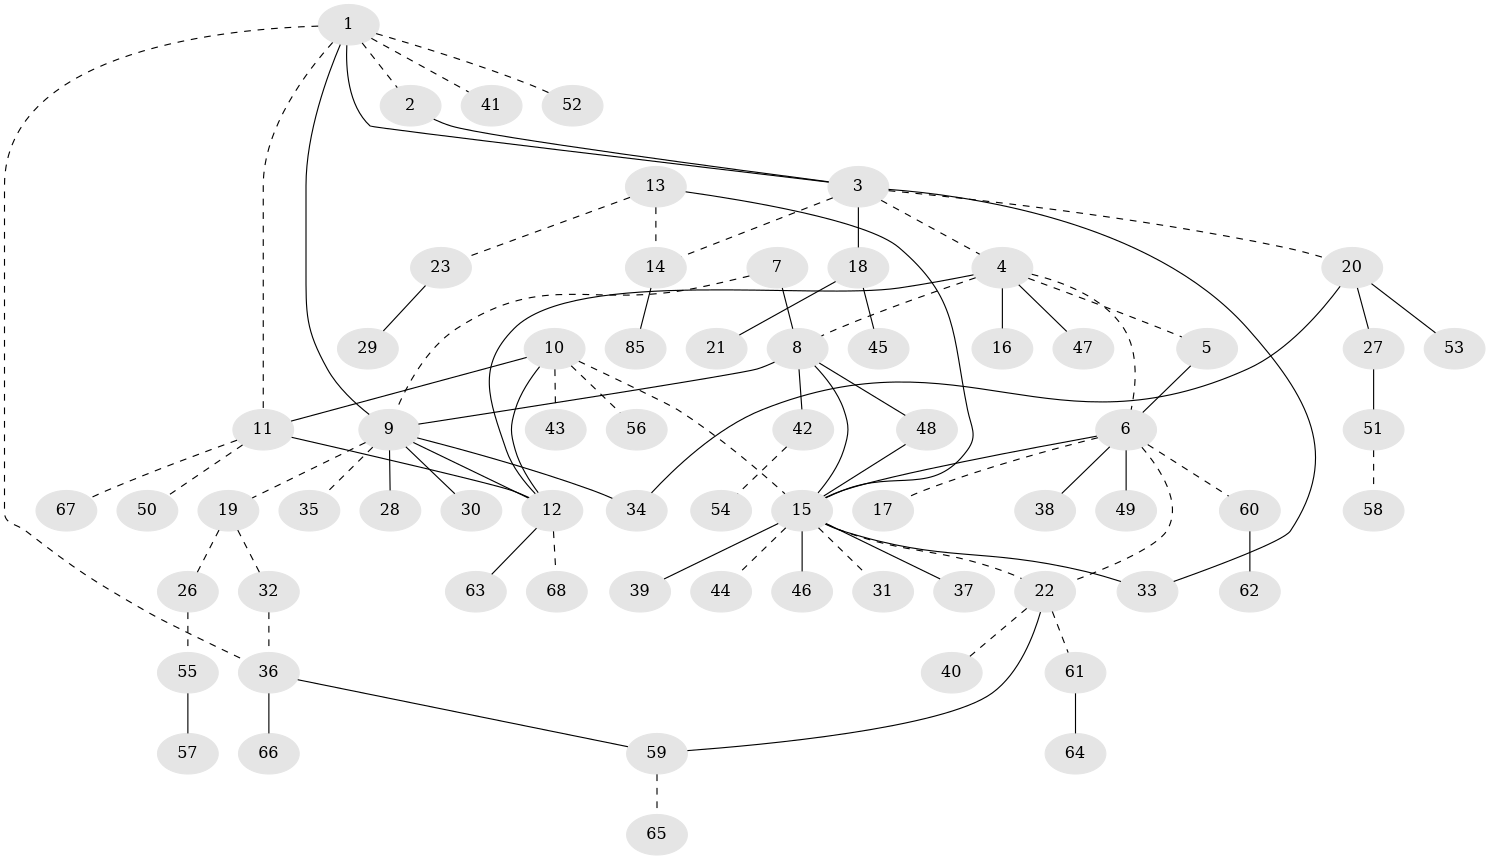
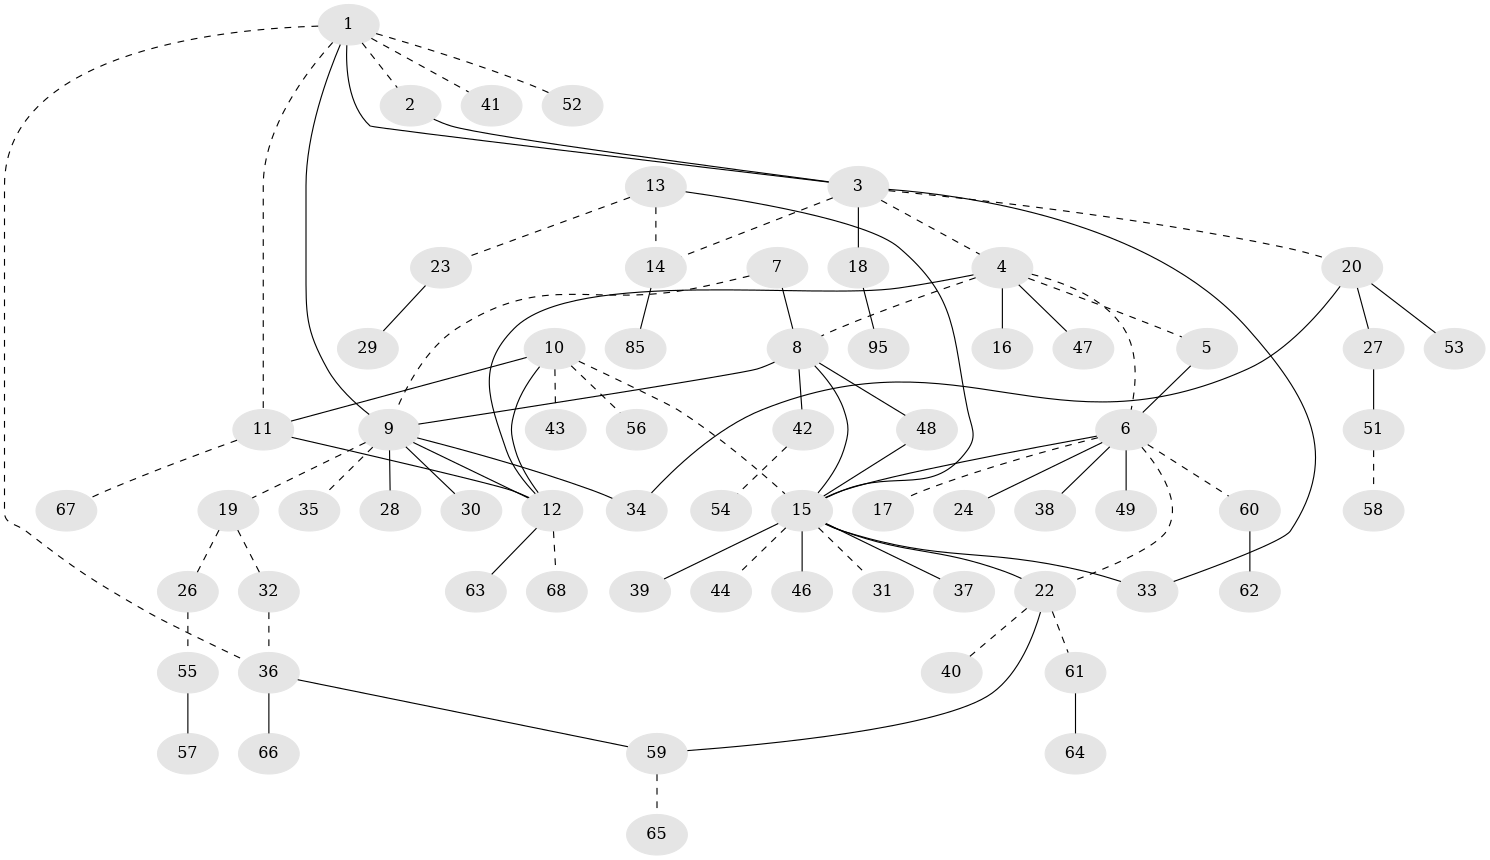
(717, 349) -> none
(879, 349) -> (879, 349)
(147, 511) -> none
none -> (964, 511)
(973, 562) -> (973, 562)
